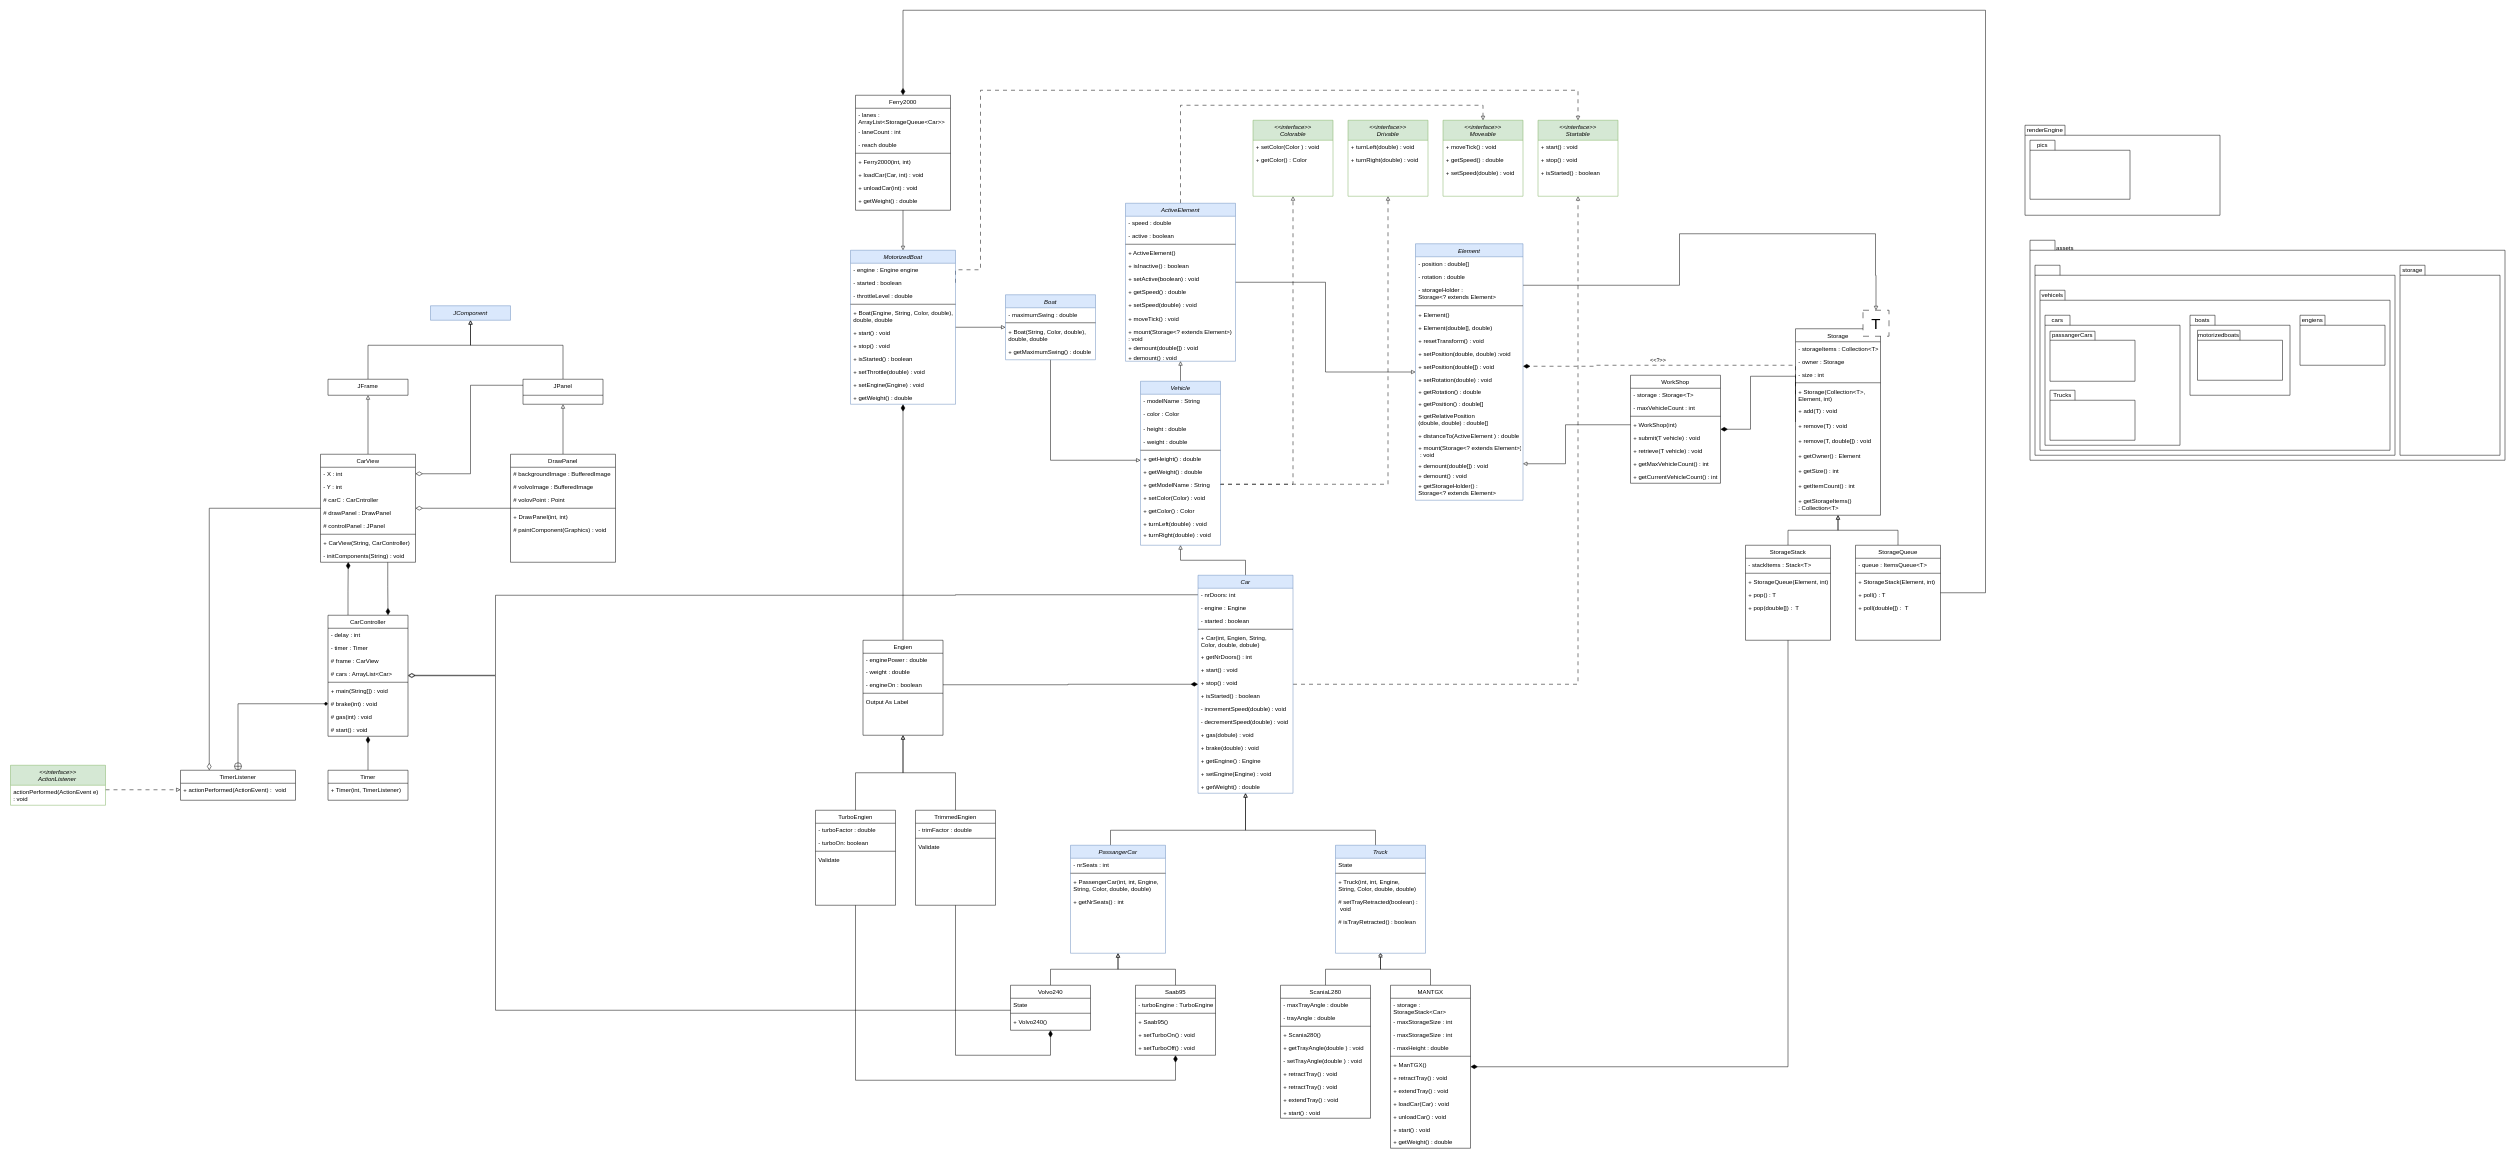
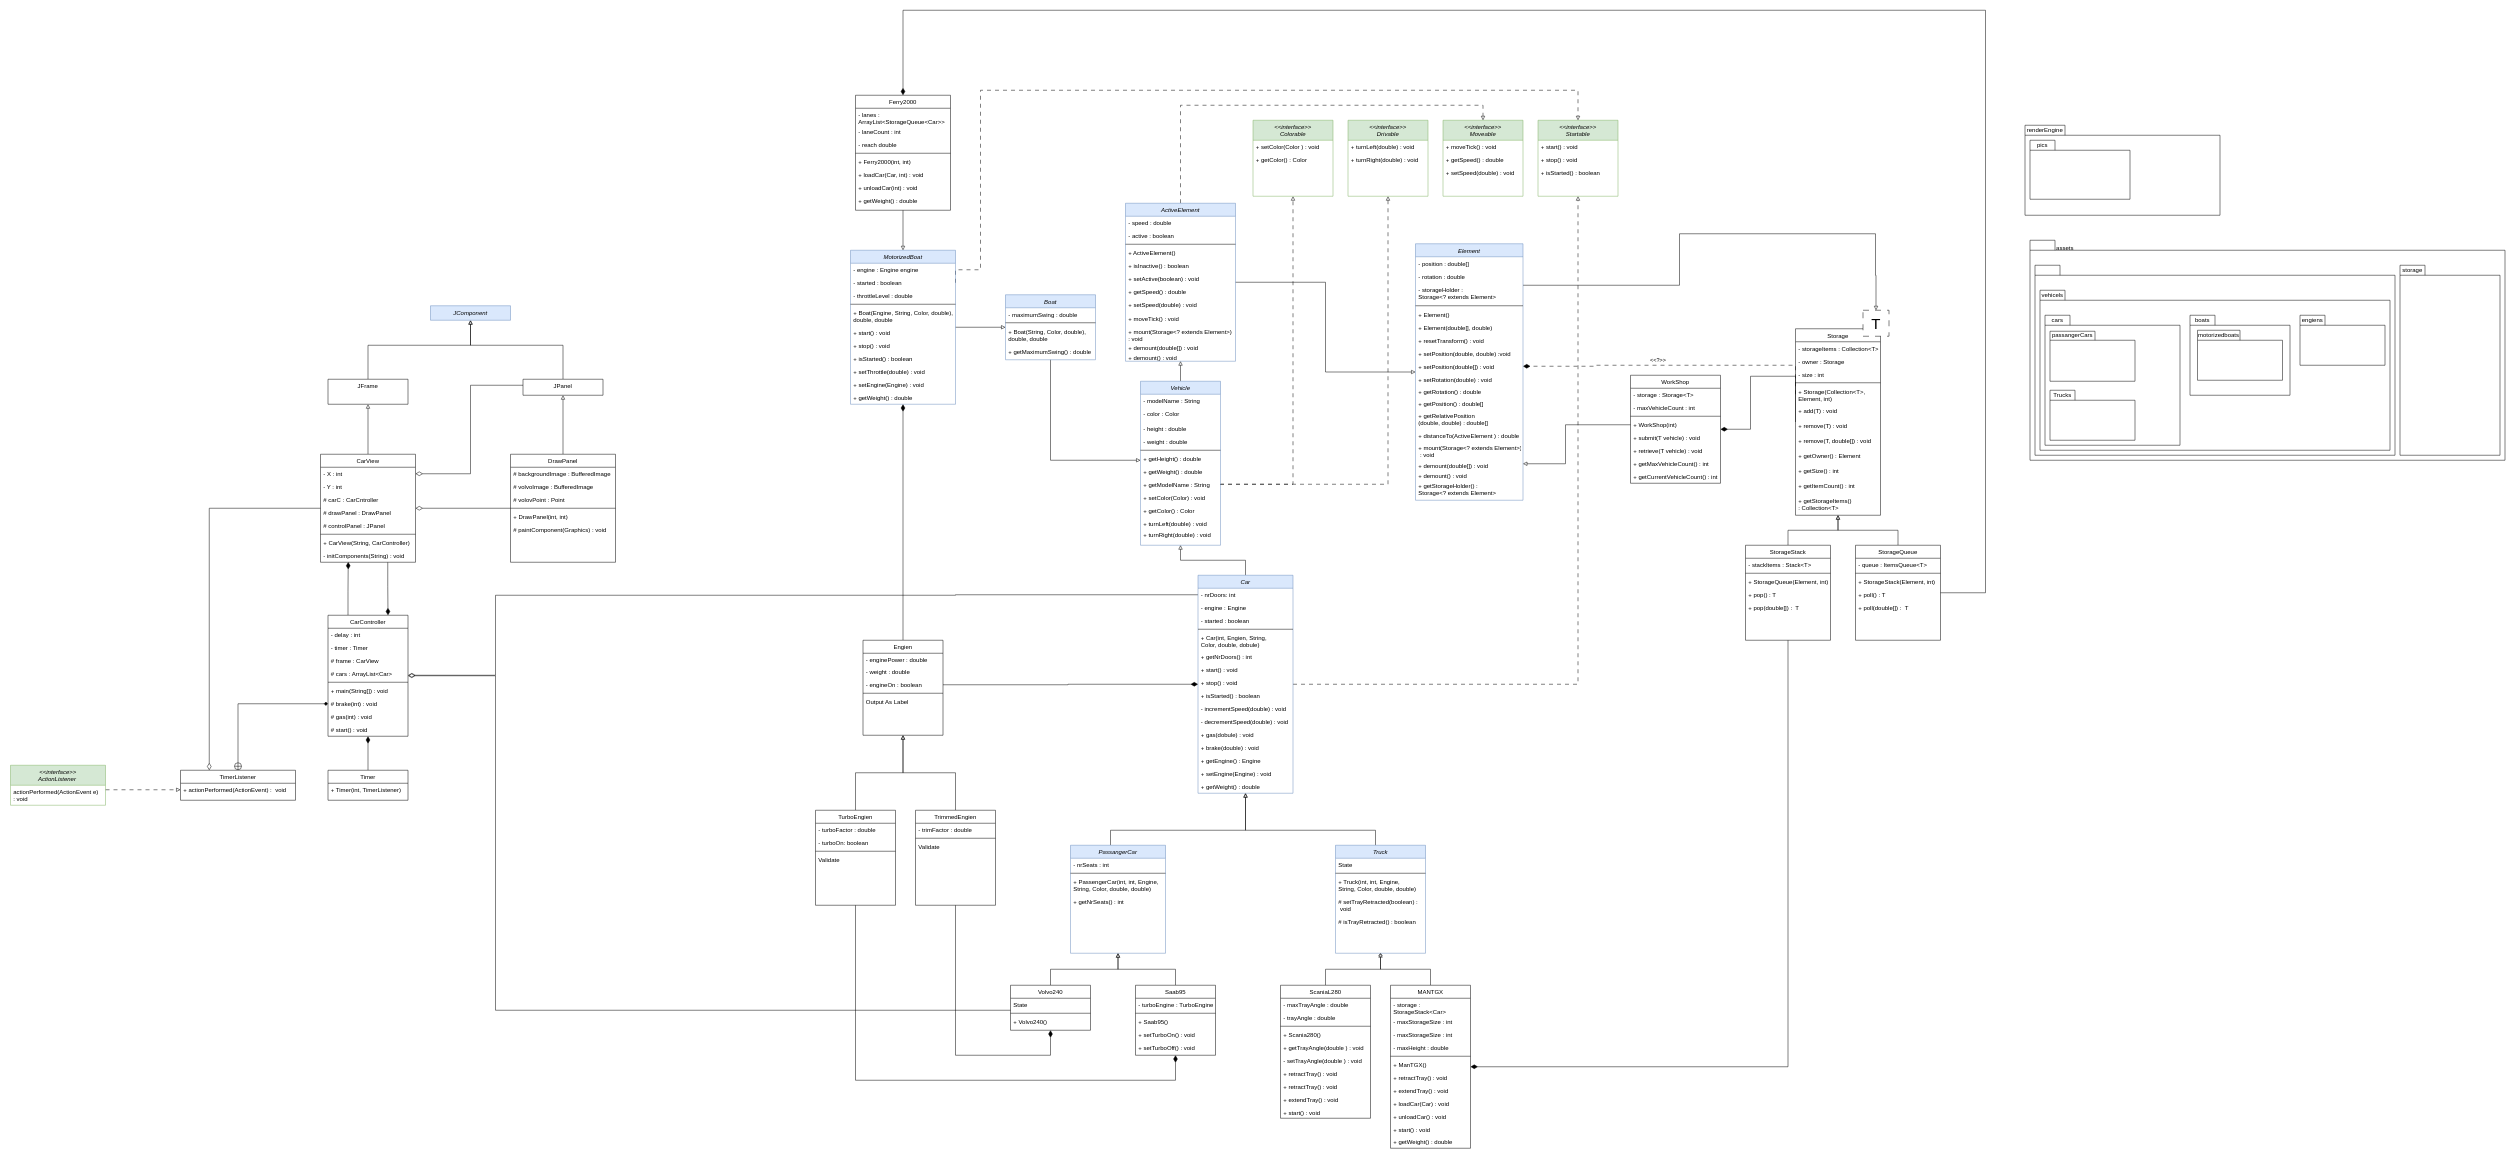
(368, 387) -> (368, 392)
(563, 392) -> (563, 387)
